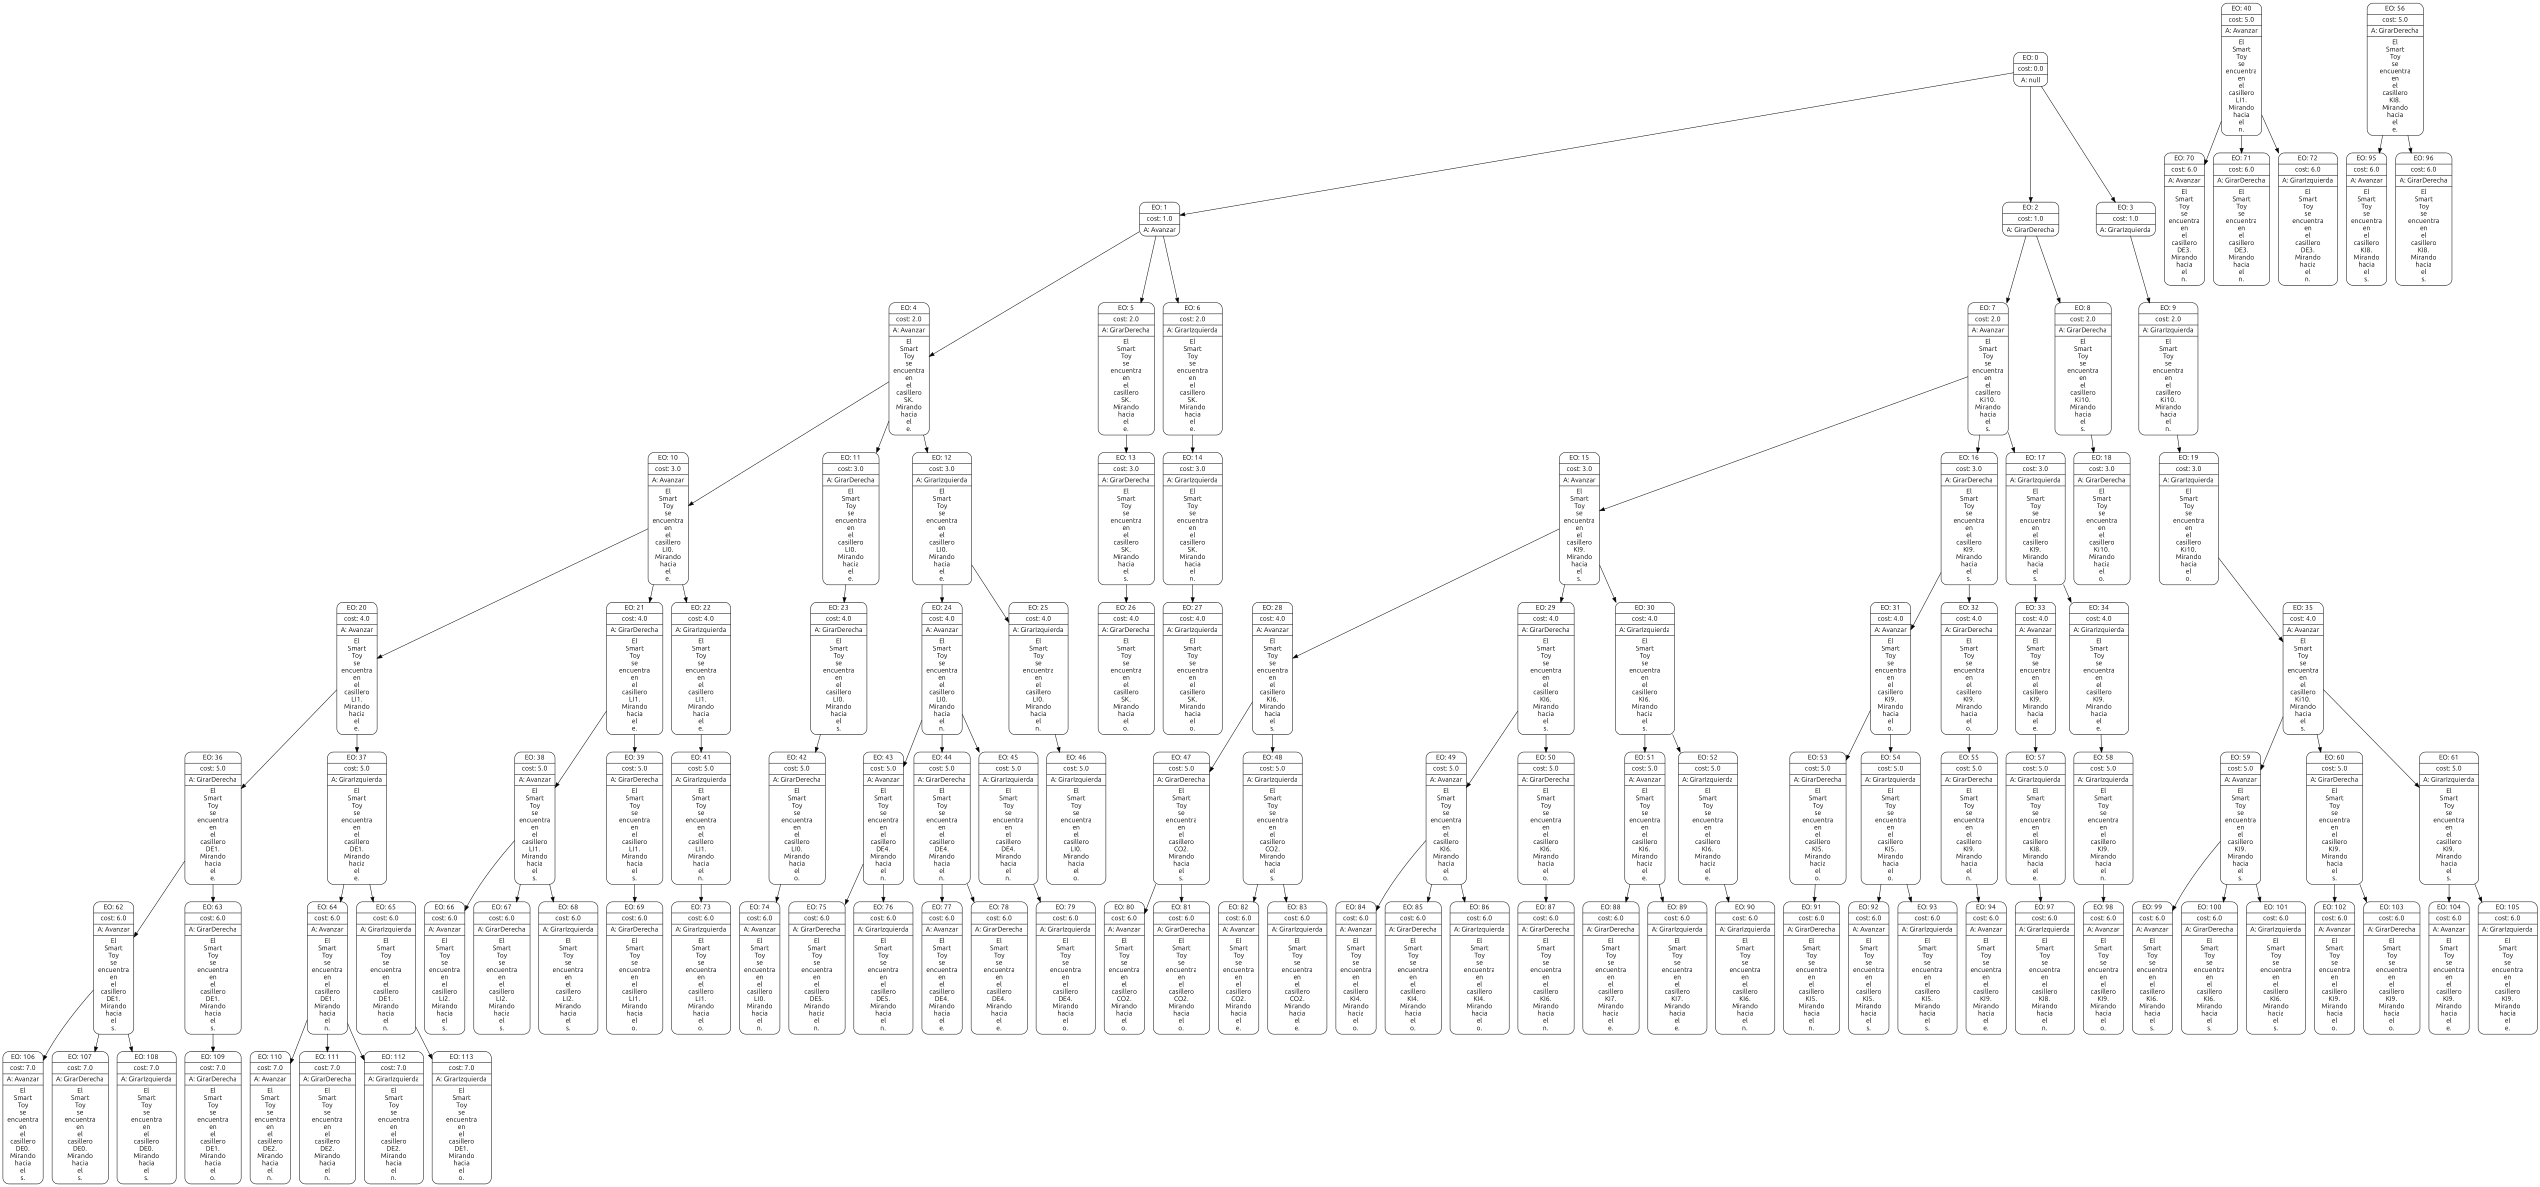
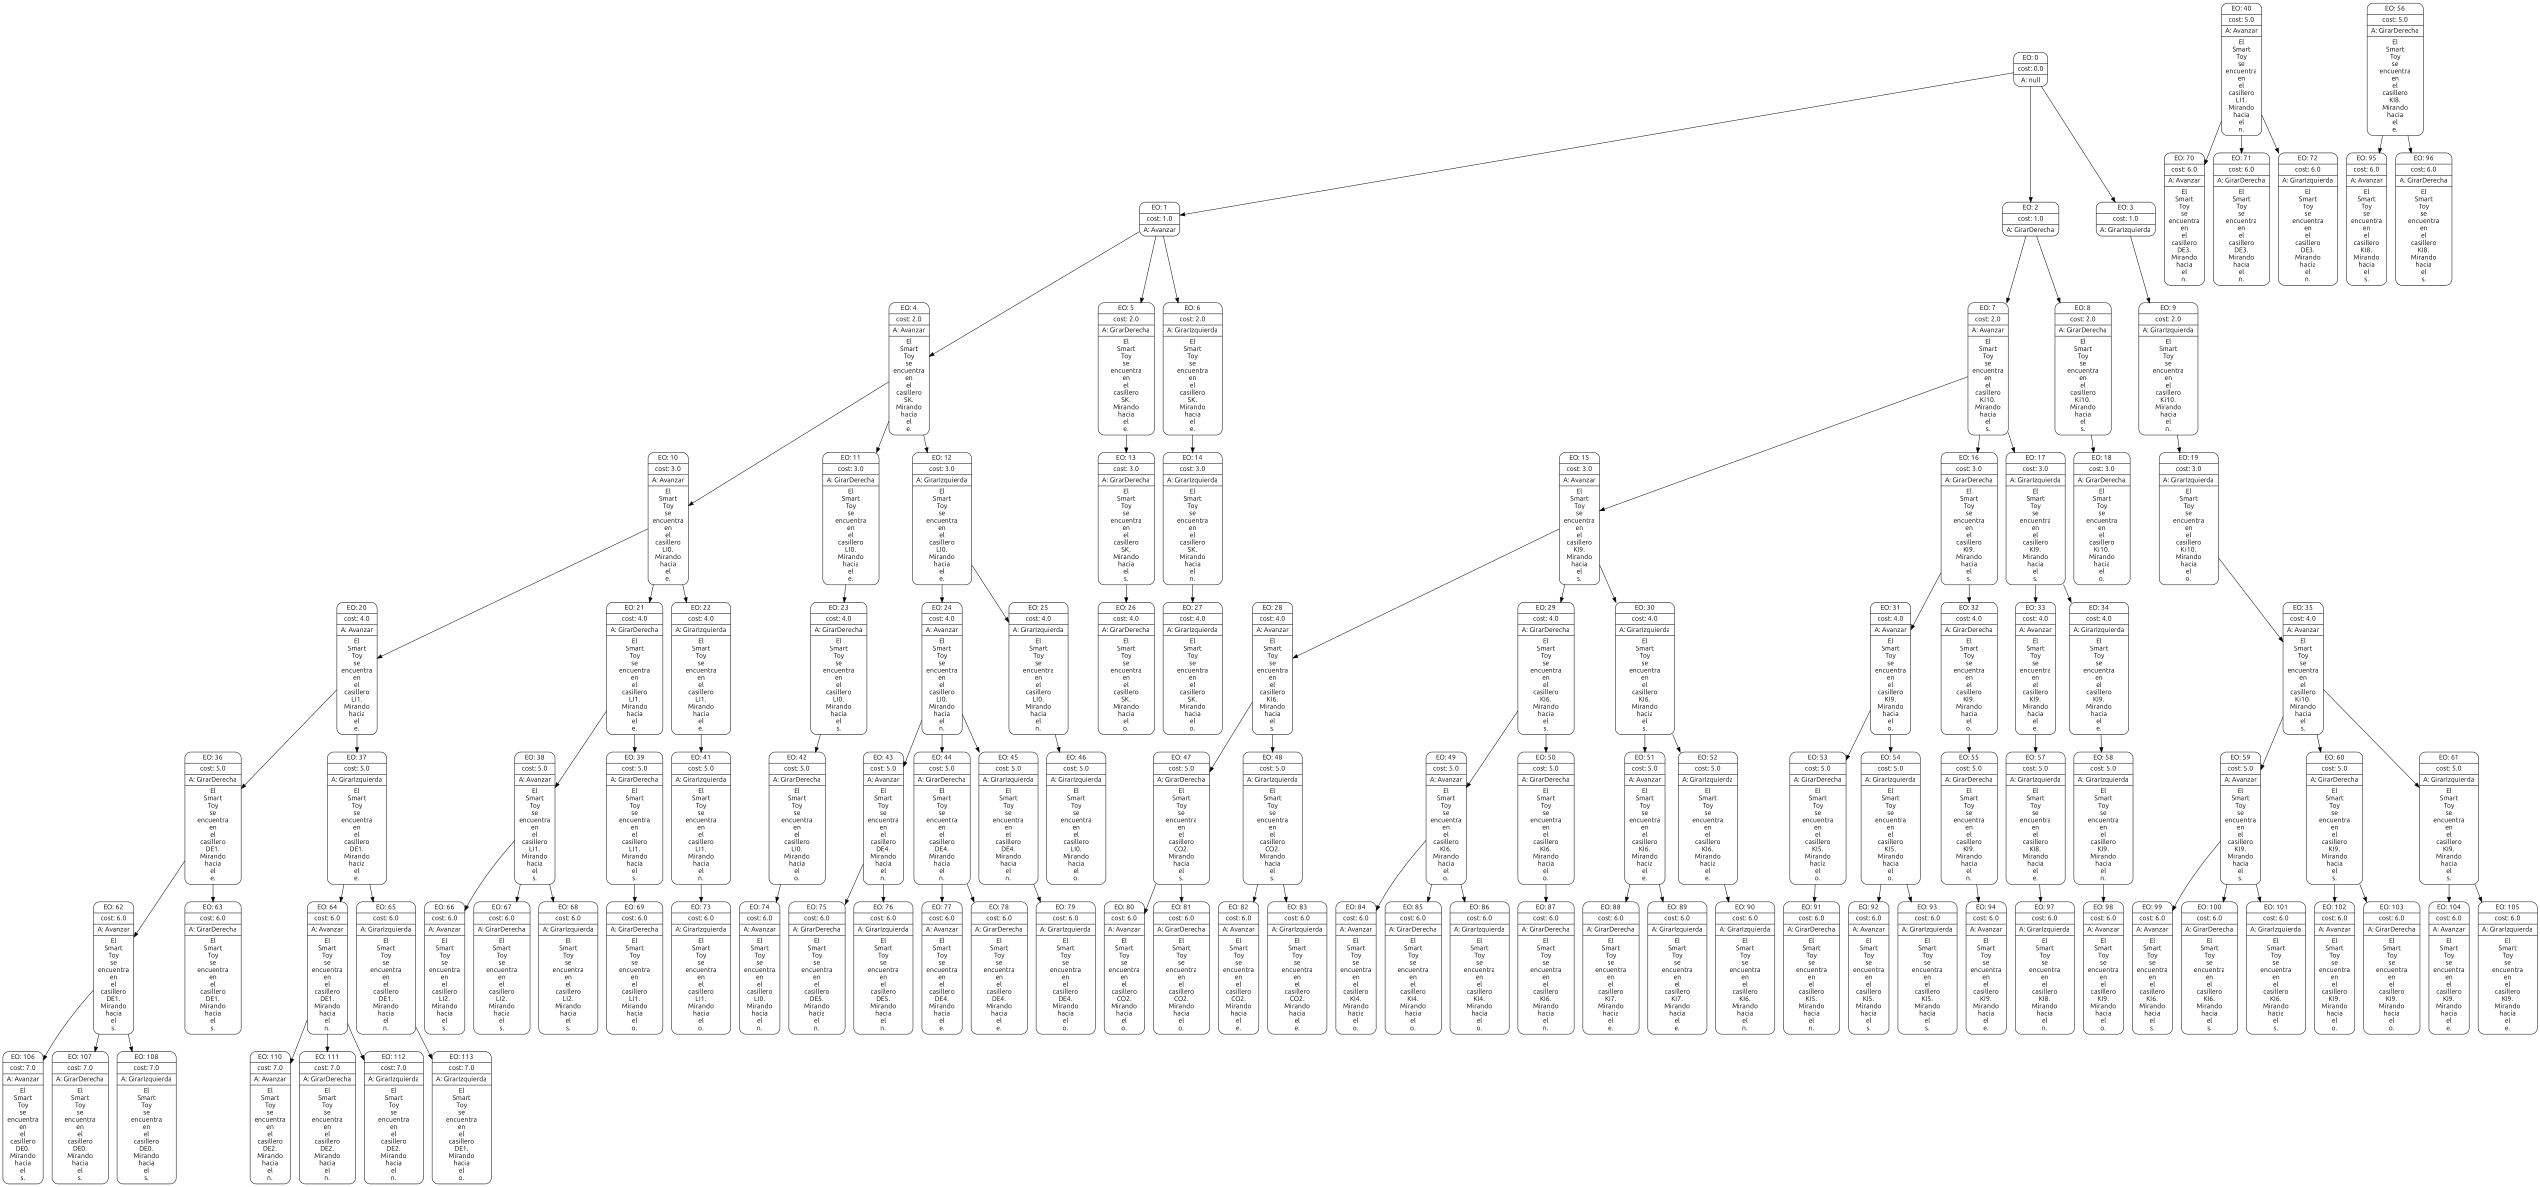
(213, 1118) -> none
